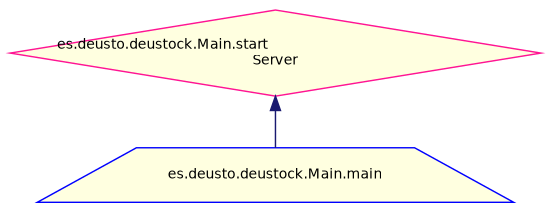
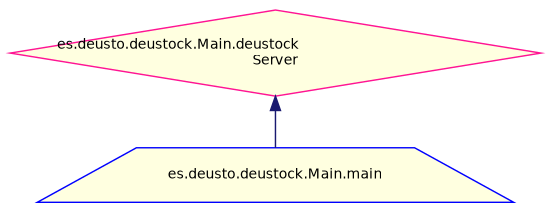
(275, 53) -> (275, 53)
